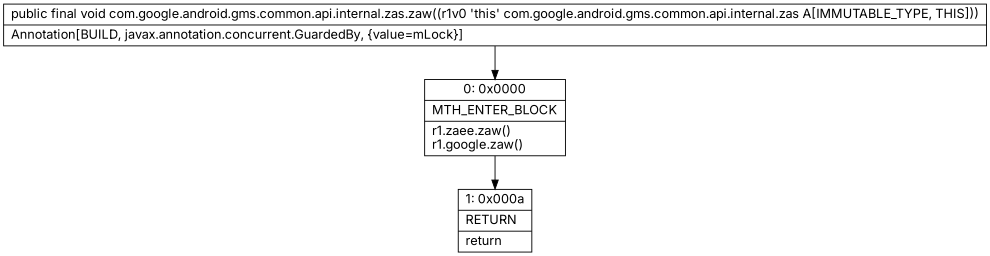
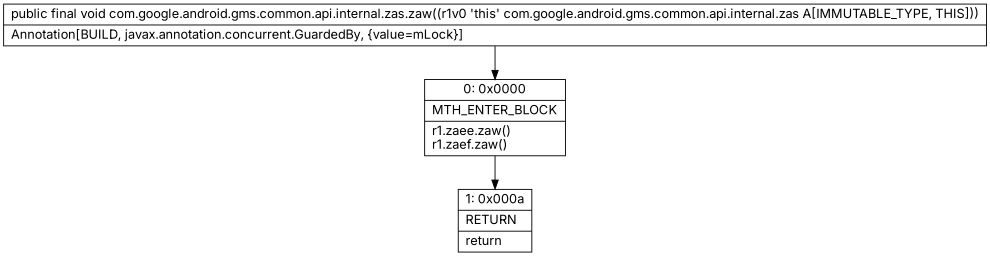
(478, 145) -> (470, 145)
